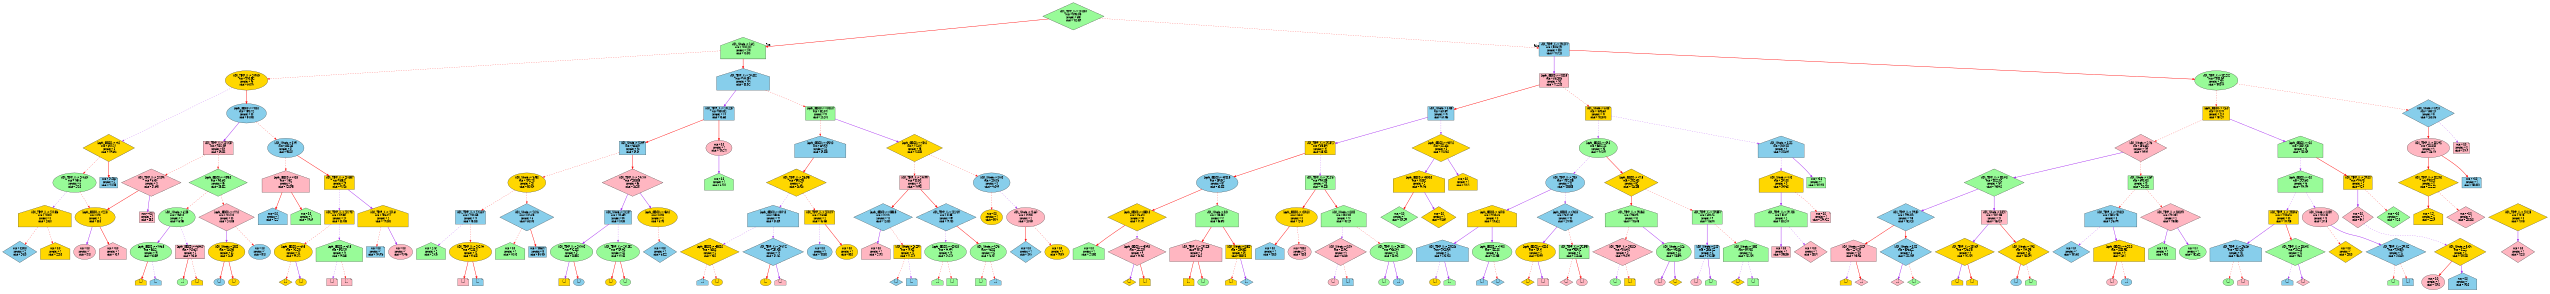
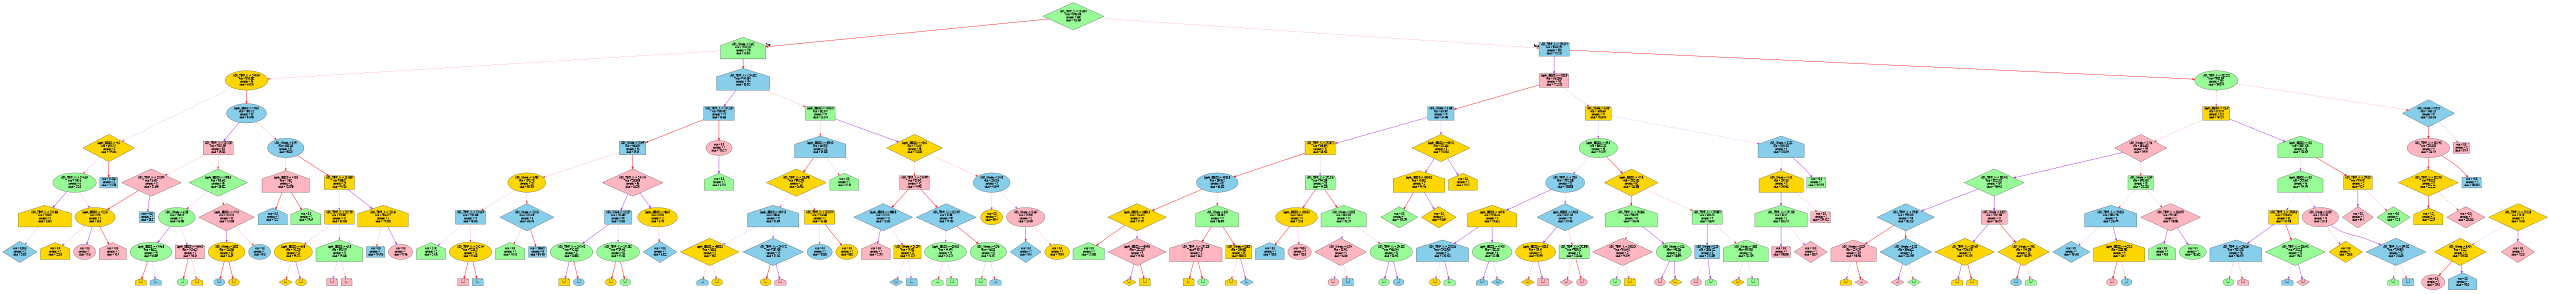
none -> (844, 183)
(60, 199) -> (60, 199)
(147, 217) -> (147, 217)
(50, 234) -> (75, 235)
(32, 235) -> (32, 235)
(2404, 236) -> (2490, 234)
(1300, 252) -> (1300, 252)
